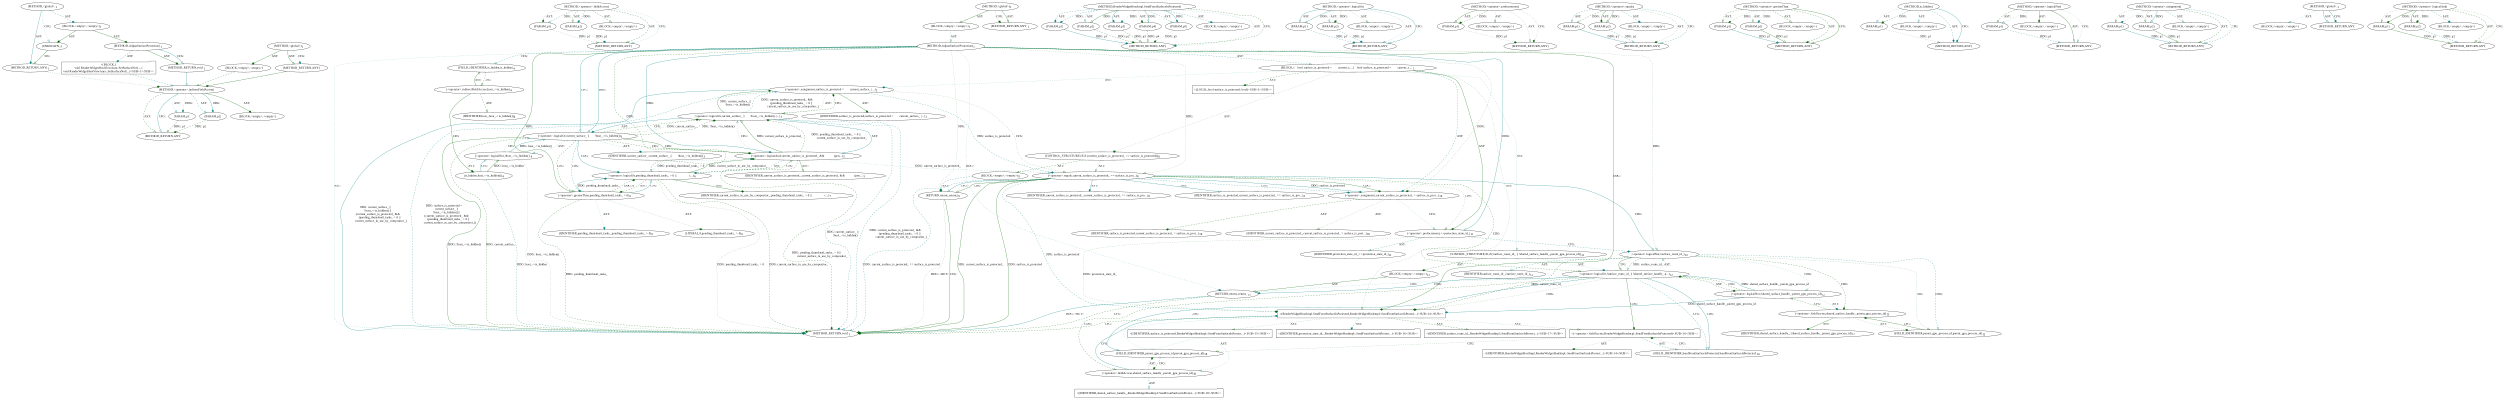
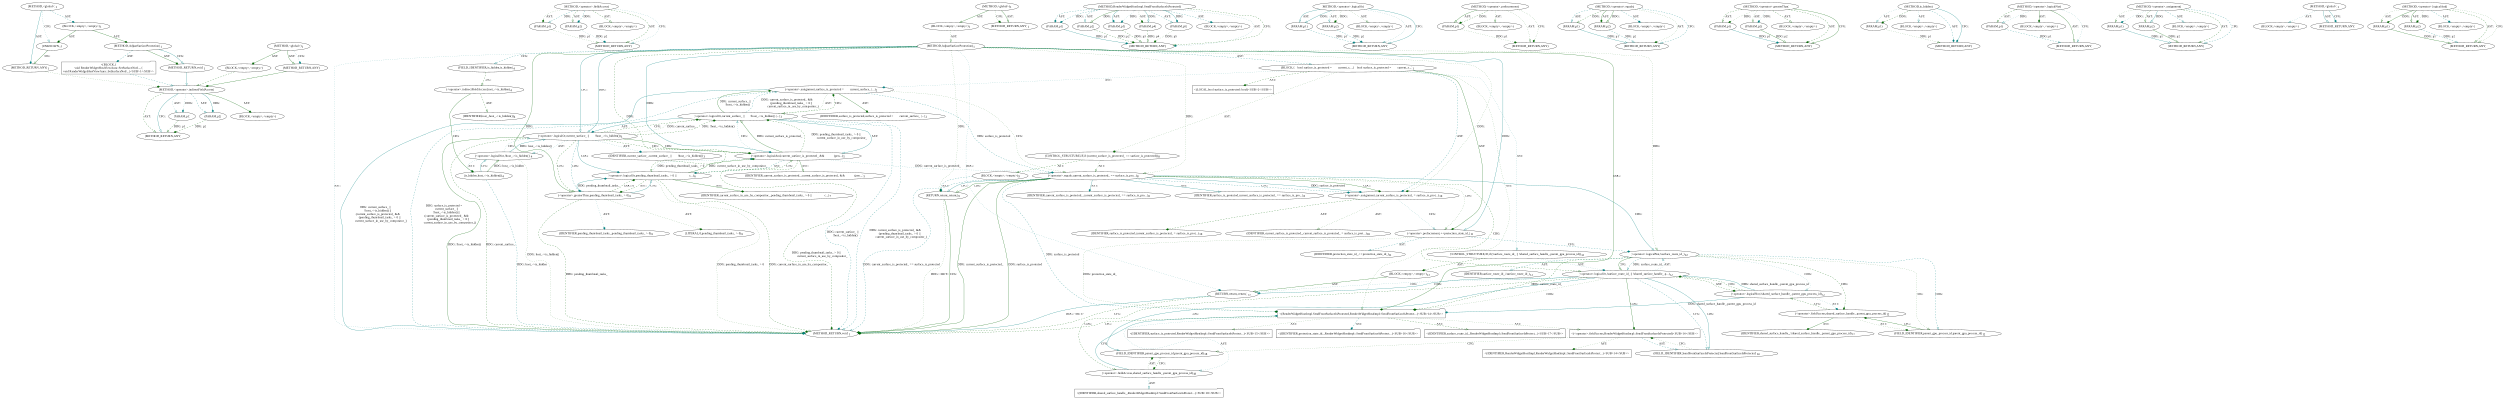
(475, 79) -> none
